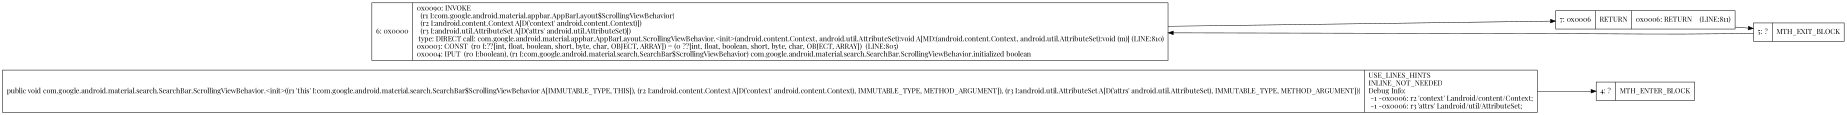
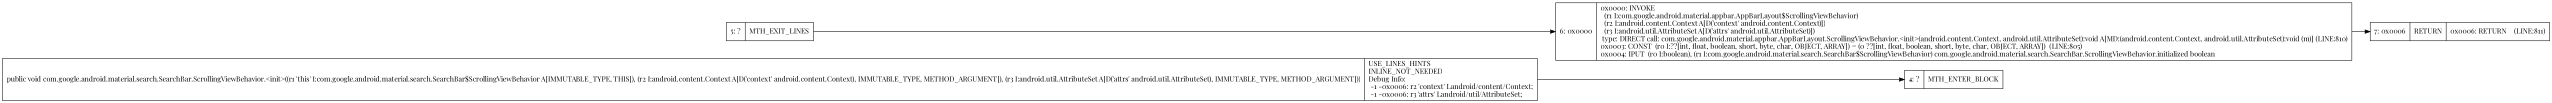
(446, 8) -> (1630, 8)
(1742, 28) -> none
(1808, 32) -> (779, 31)
